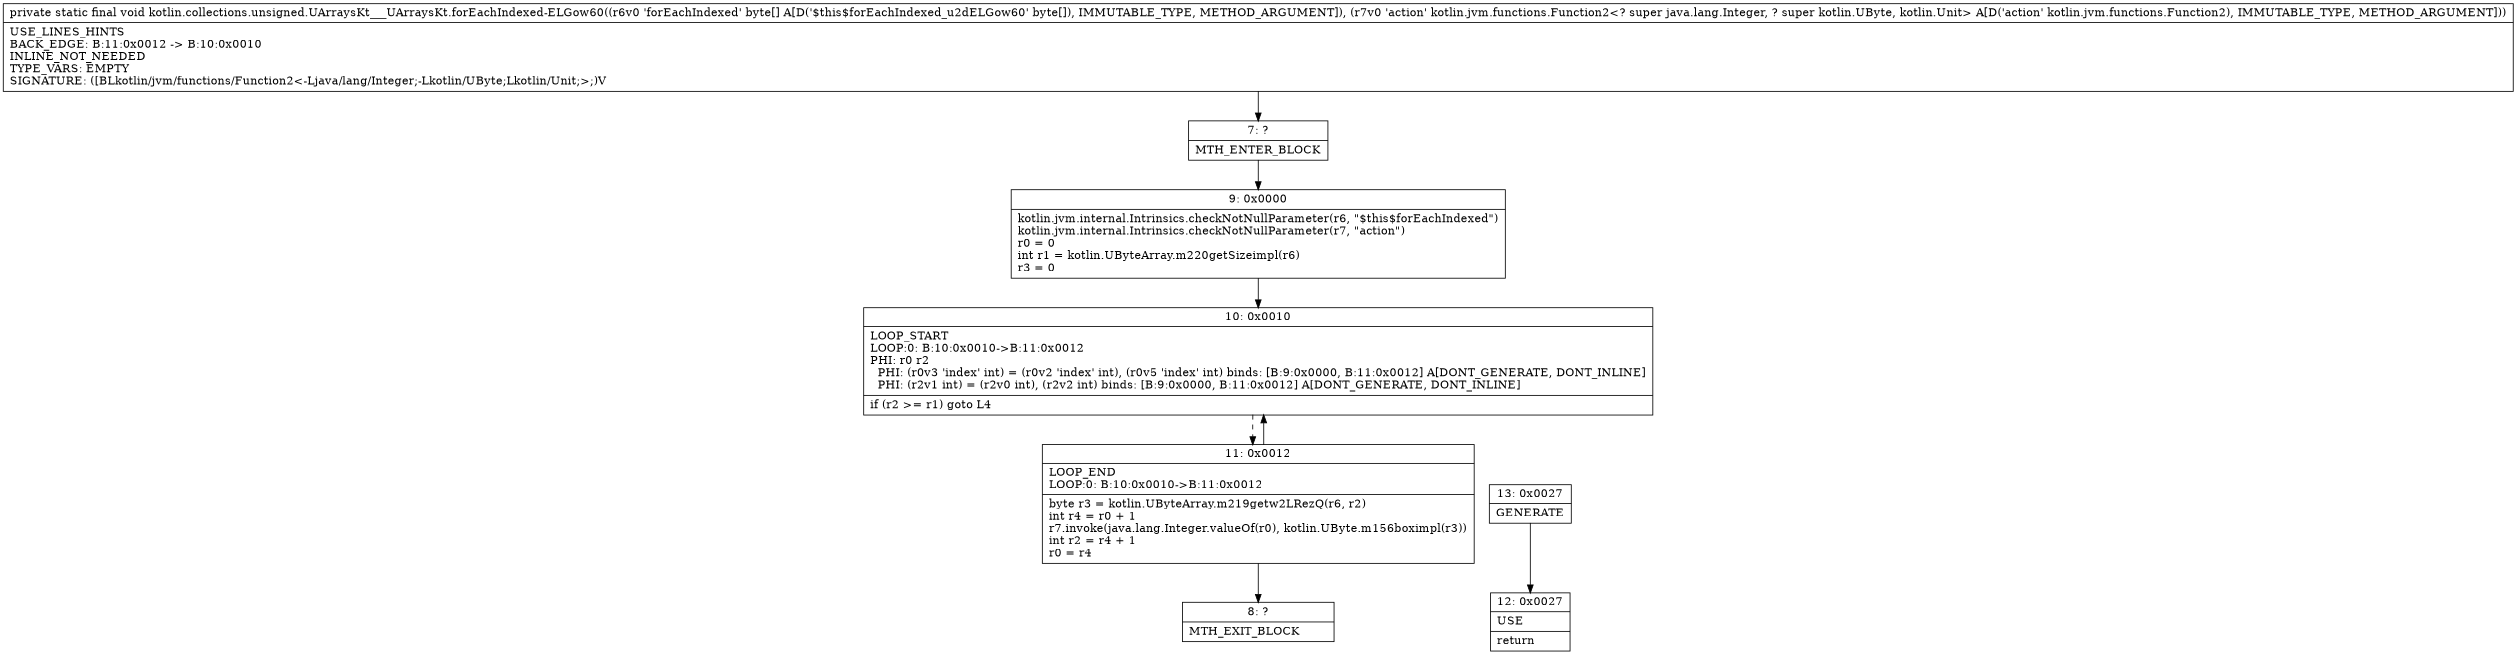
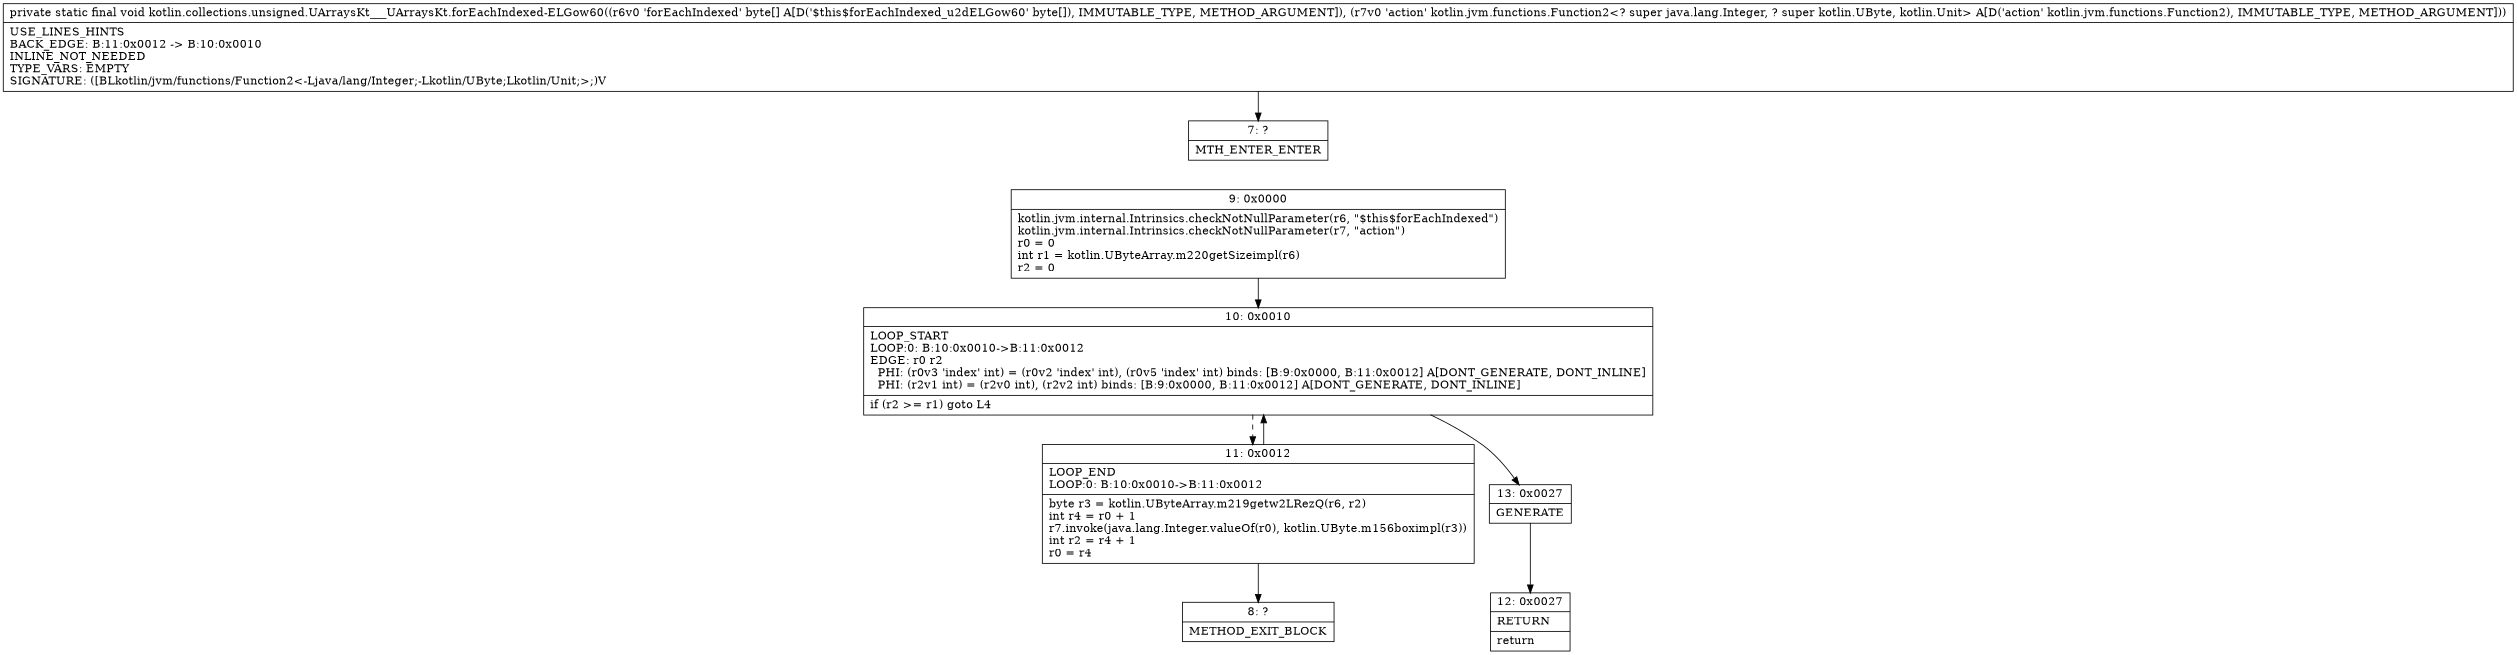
(1258, 150) -> (1258, 150)
(1258, 171) -> none
(1037, 268) -> (1037, 268)
(902, 361) -> (909, 361)
none -> (1477, 441)
(1511, 621) -> (1524, 621)
(1245, 631) -> (1258, 631)
